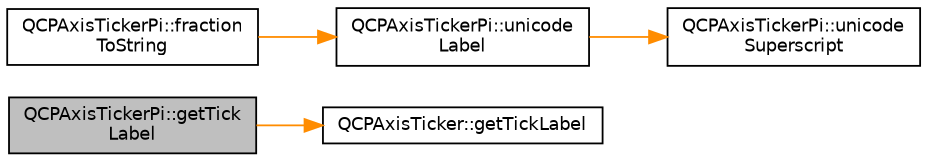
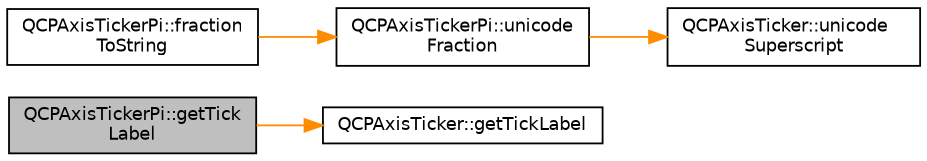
(463, 37) -> (463, 37)
(794, 37) -> (794, 37)
